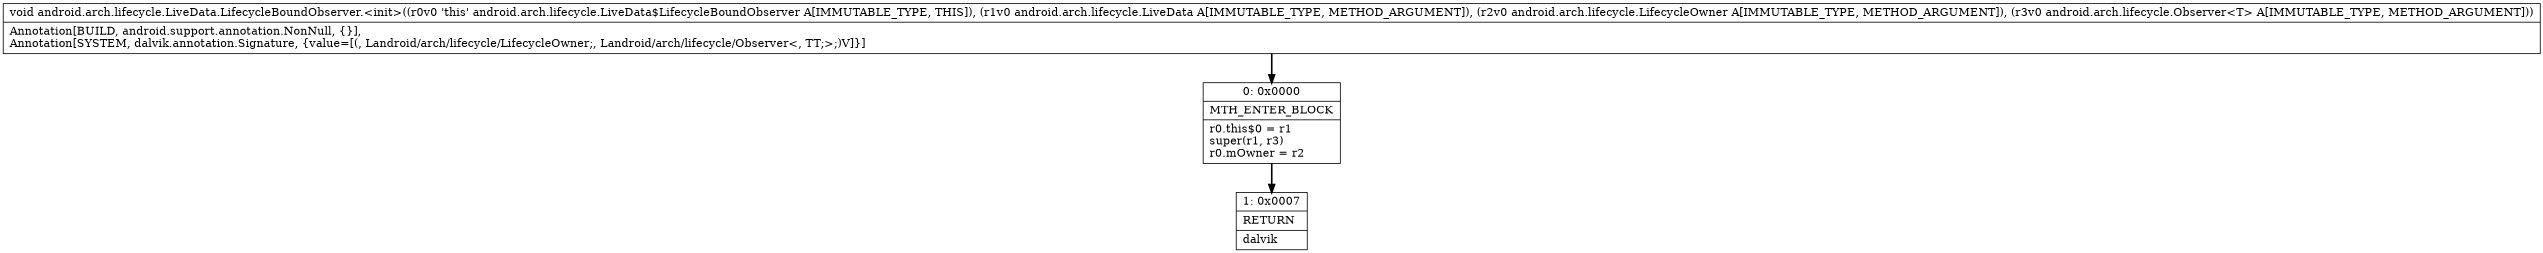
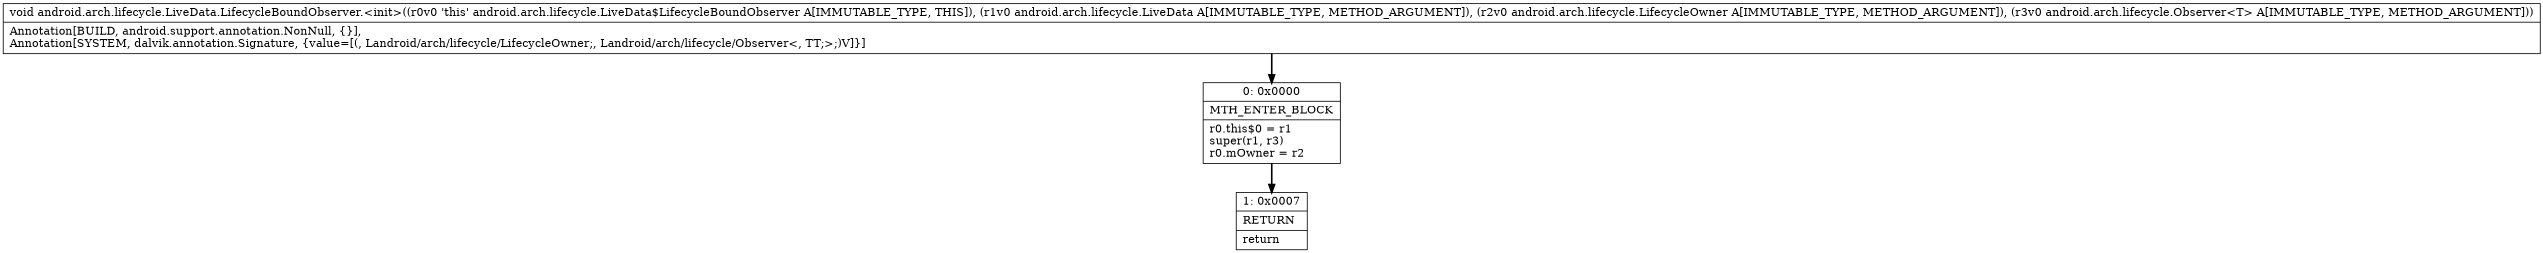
(1260, 240) -> (1261, 240)
